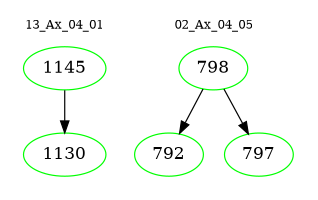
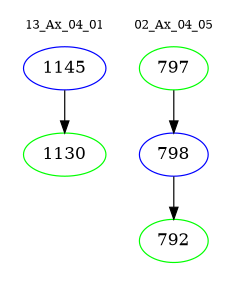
(65, 68) -> (65, 68)
(213, 68) -> (174, 155)
(233, 106) -> (174, 106)
